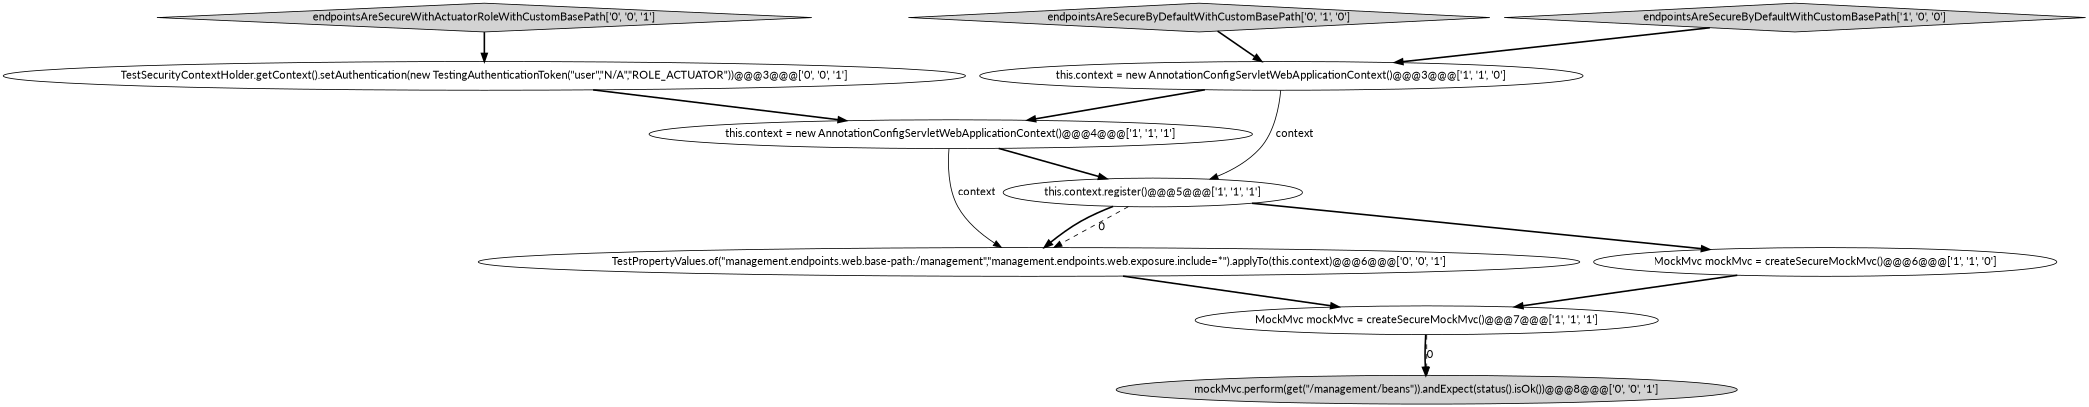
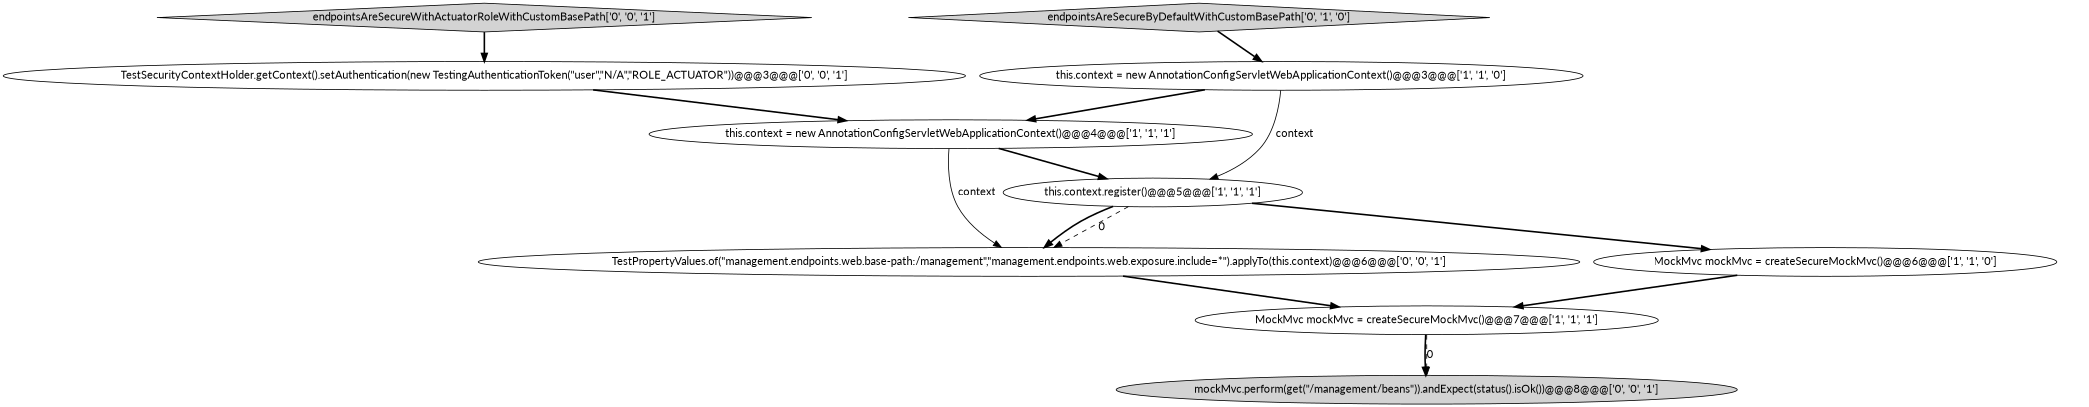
(1795, 18) -> none
